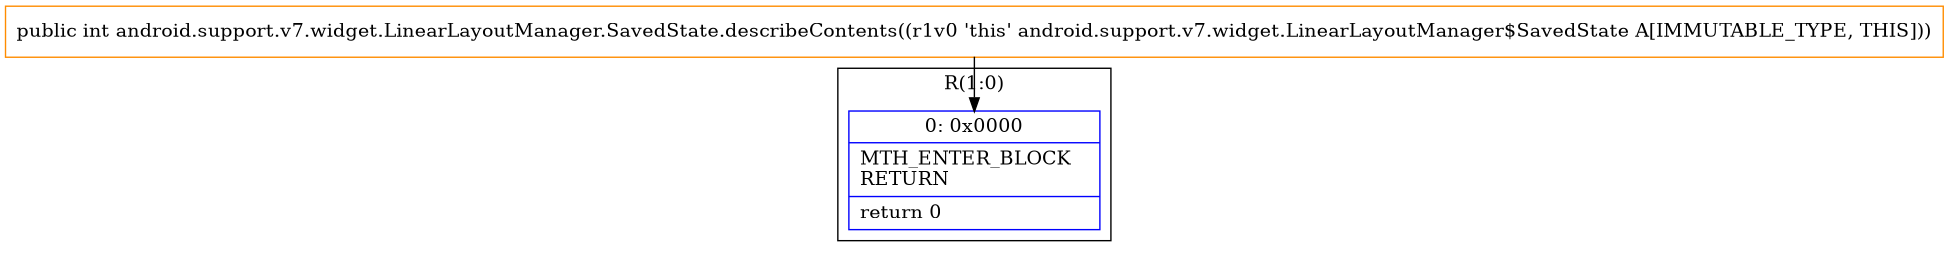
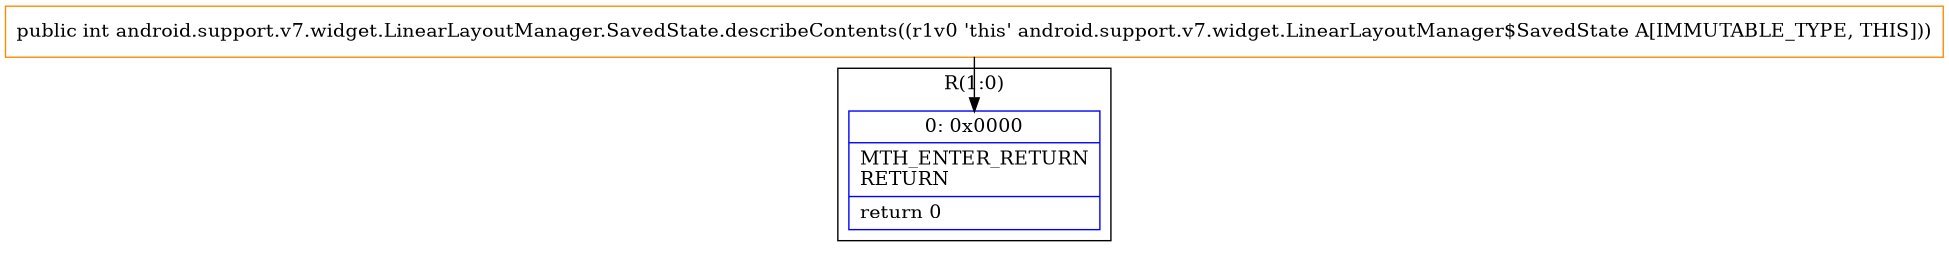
(966, 159) -> (974, 159)
